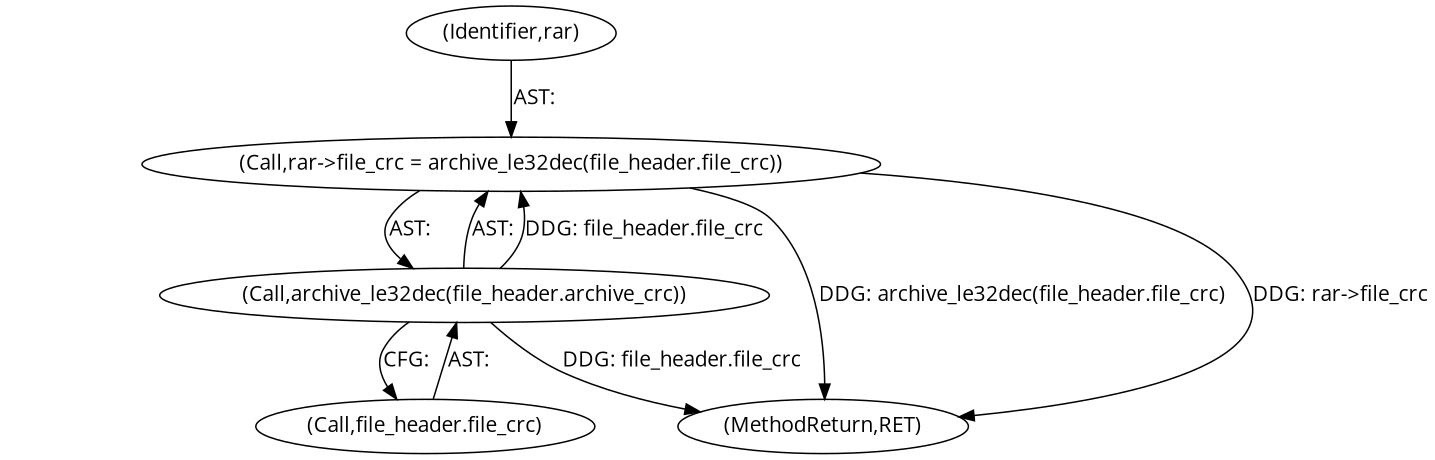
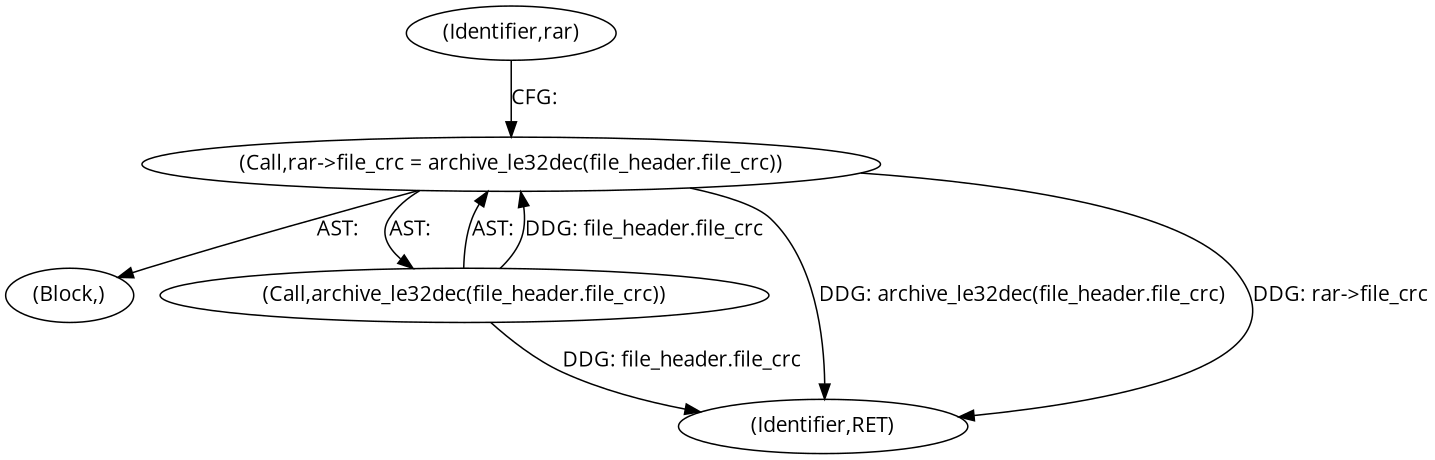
(538, 99) -> (538, 99)
none -> (70, 295)
(465, 295) -> (465, 295)
(425, 426) -> none
(823, 426) -> (823, 426)
